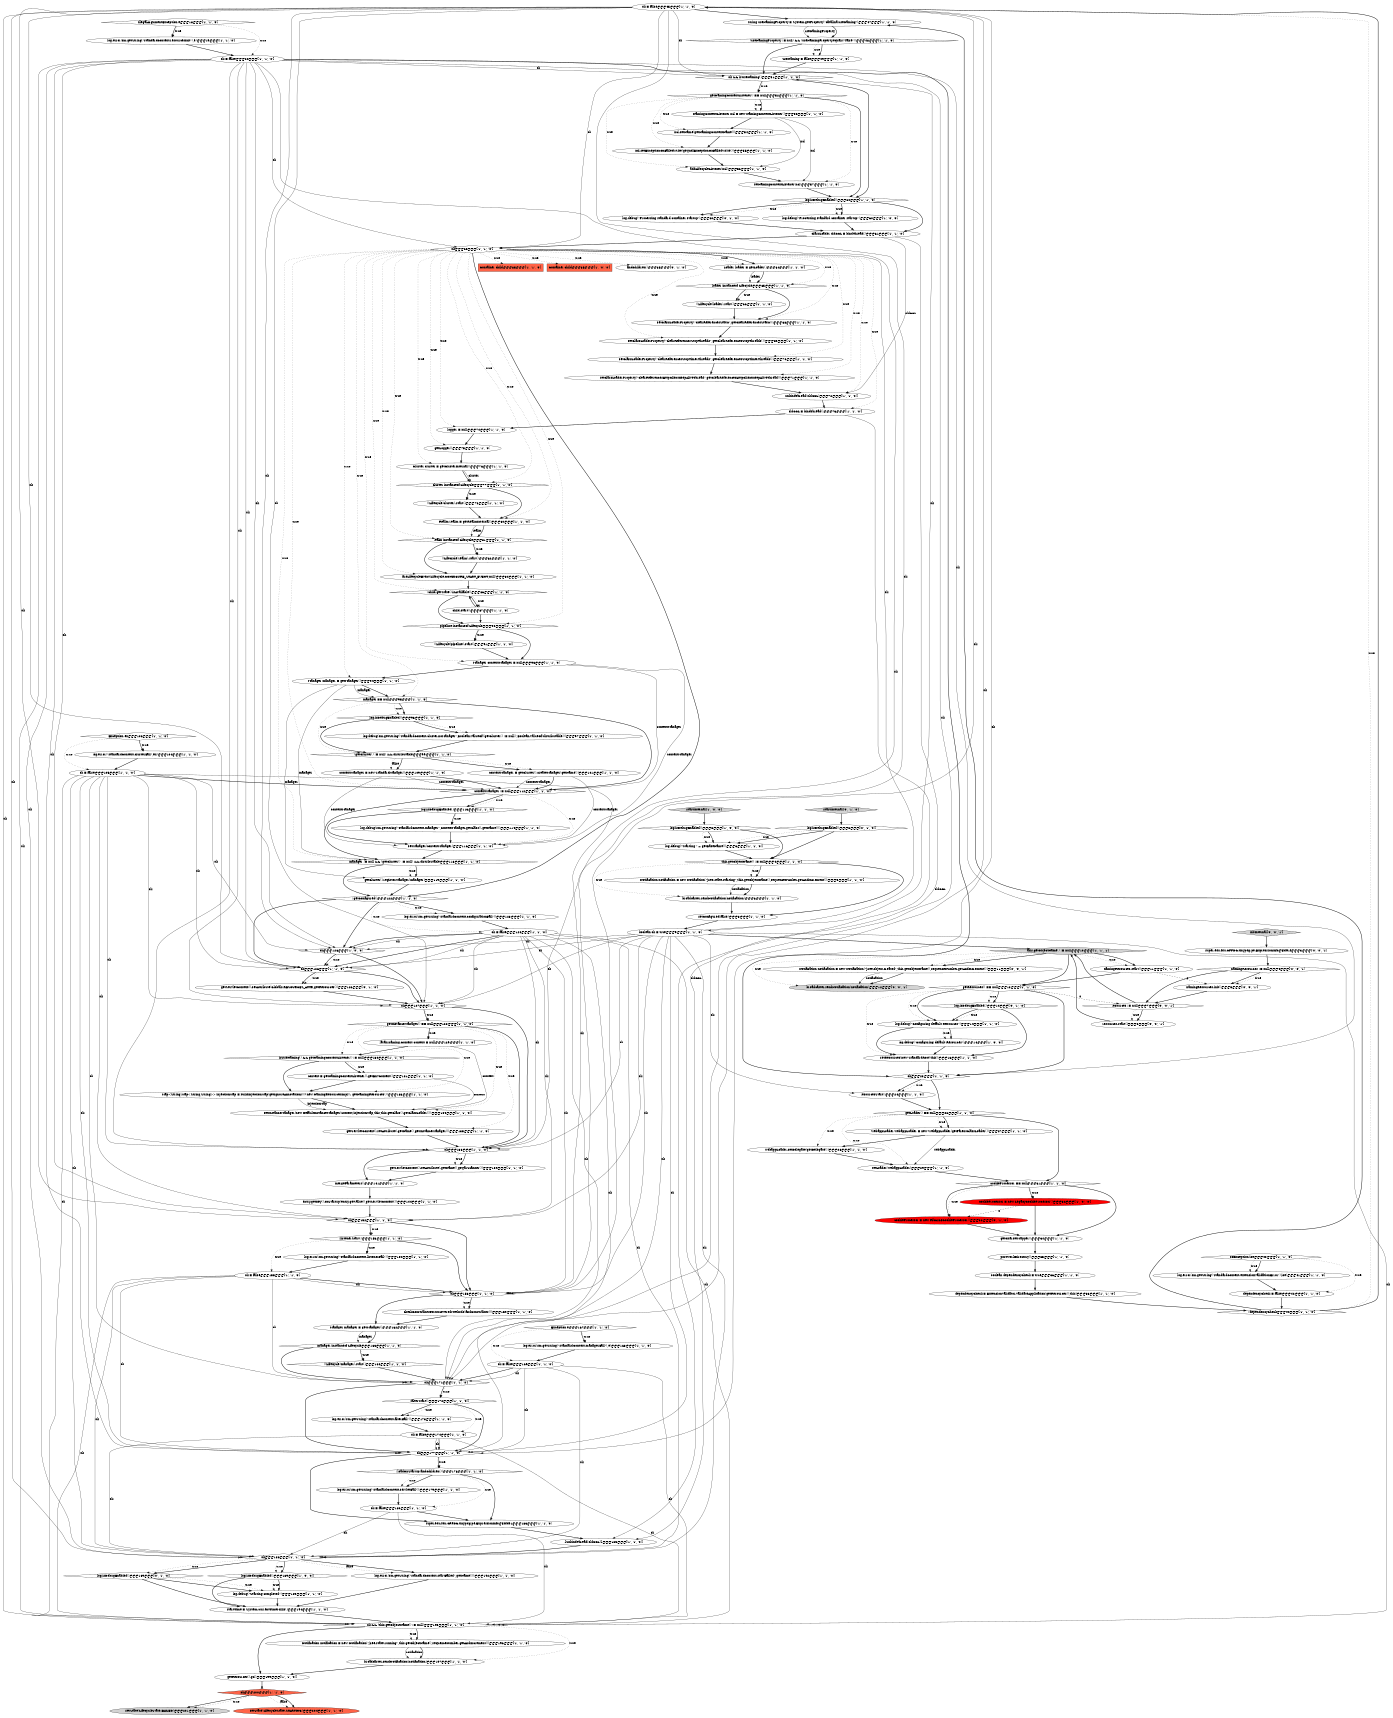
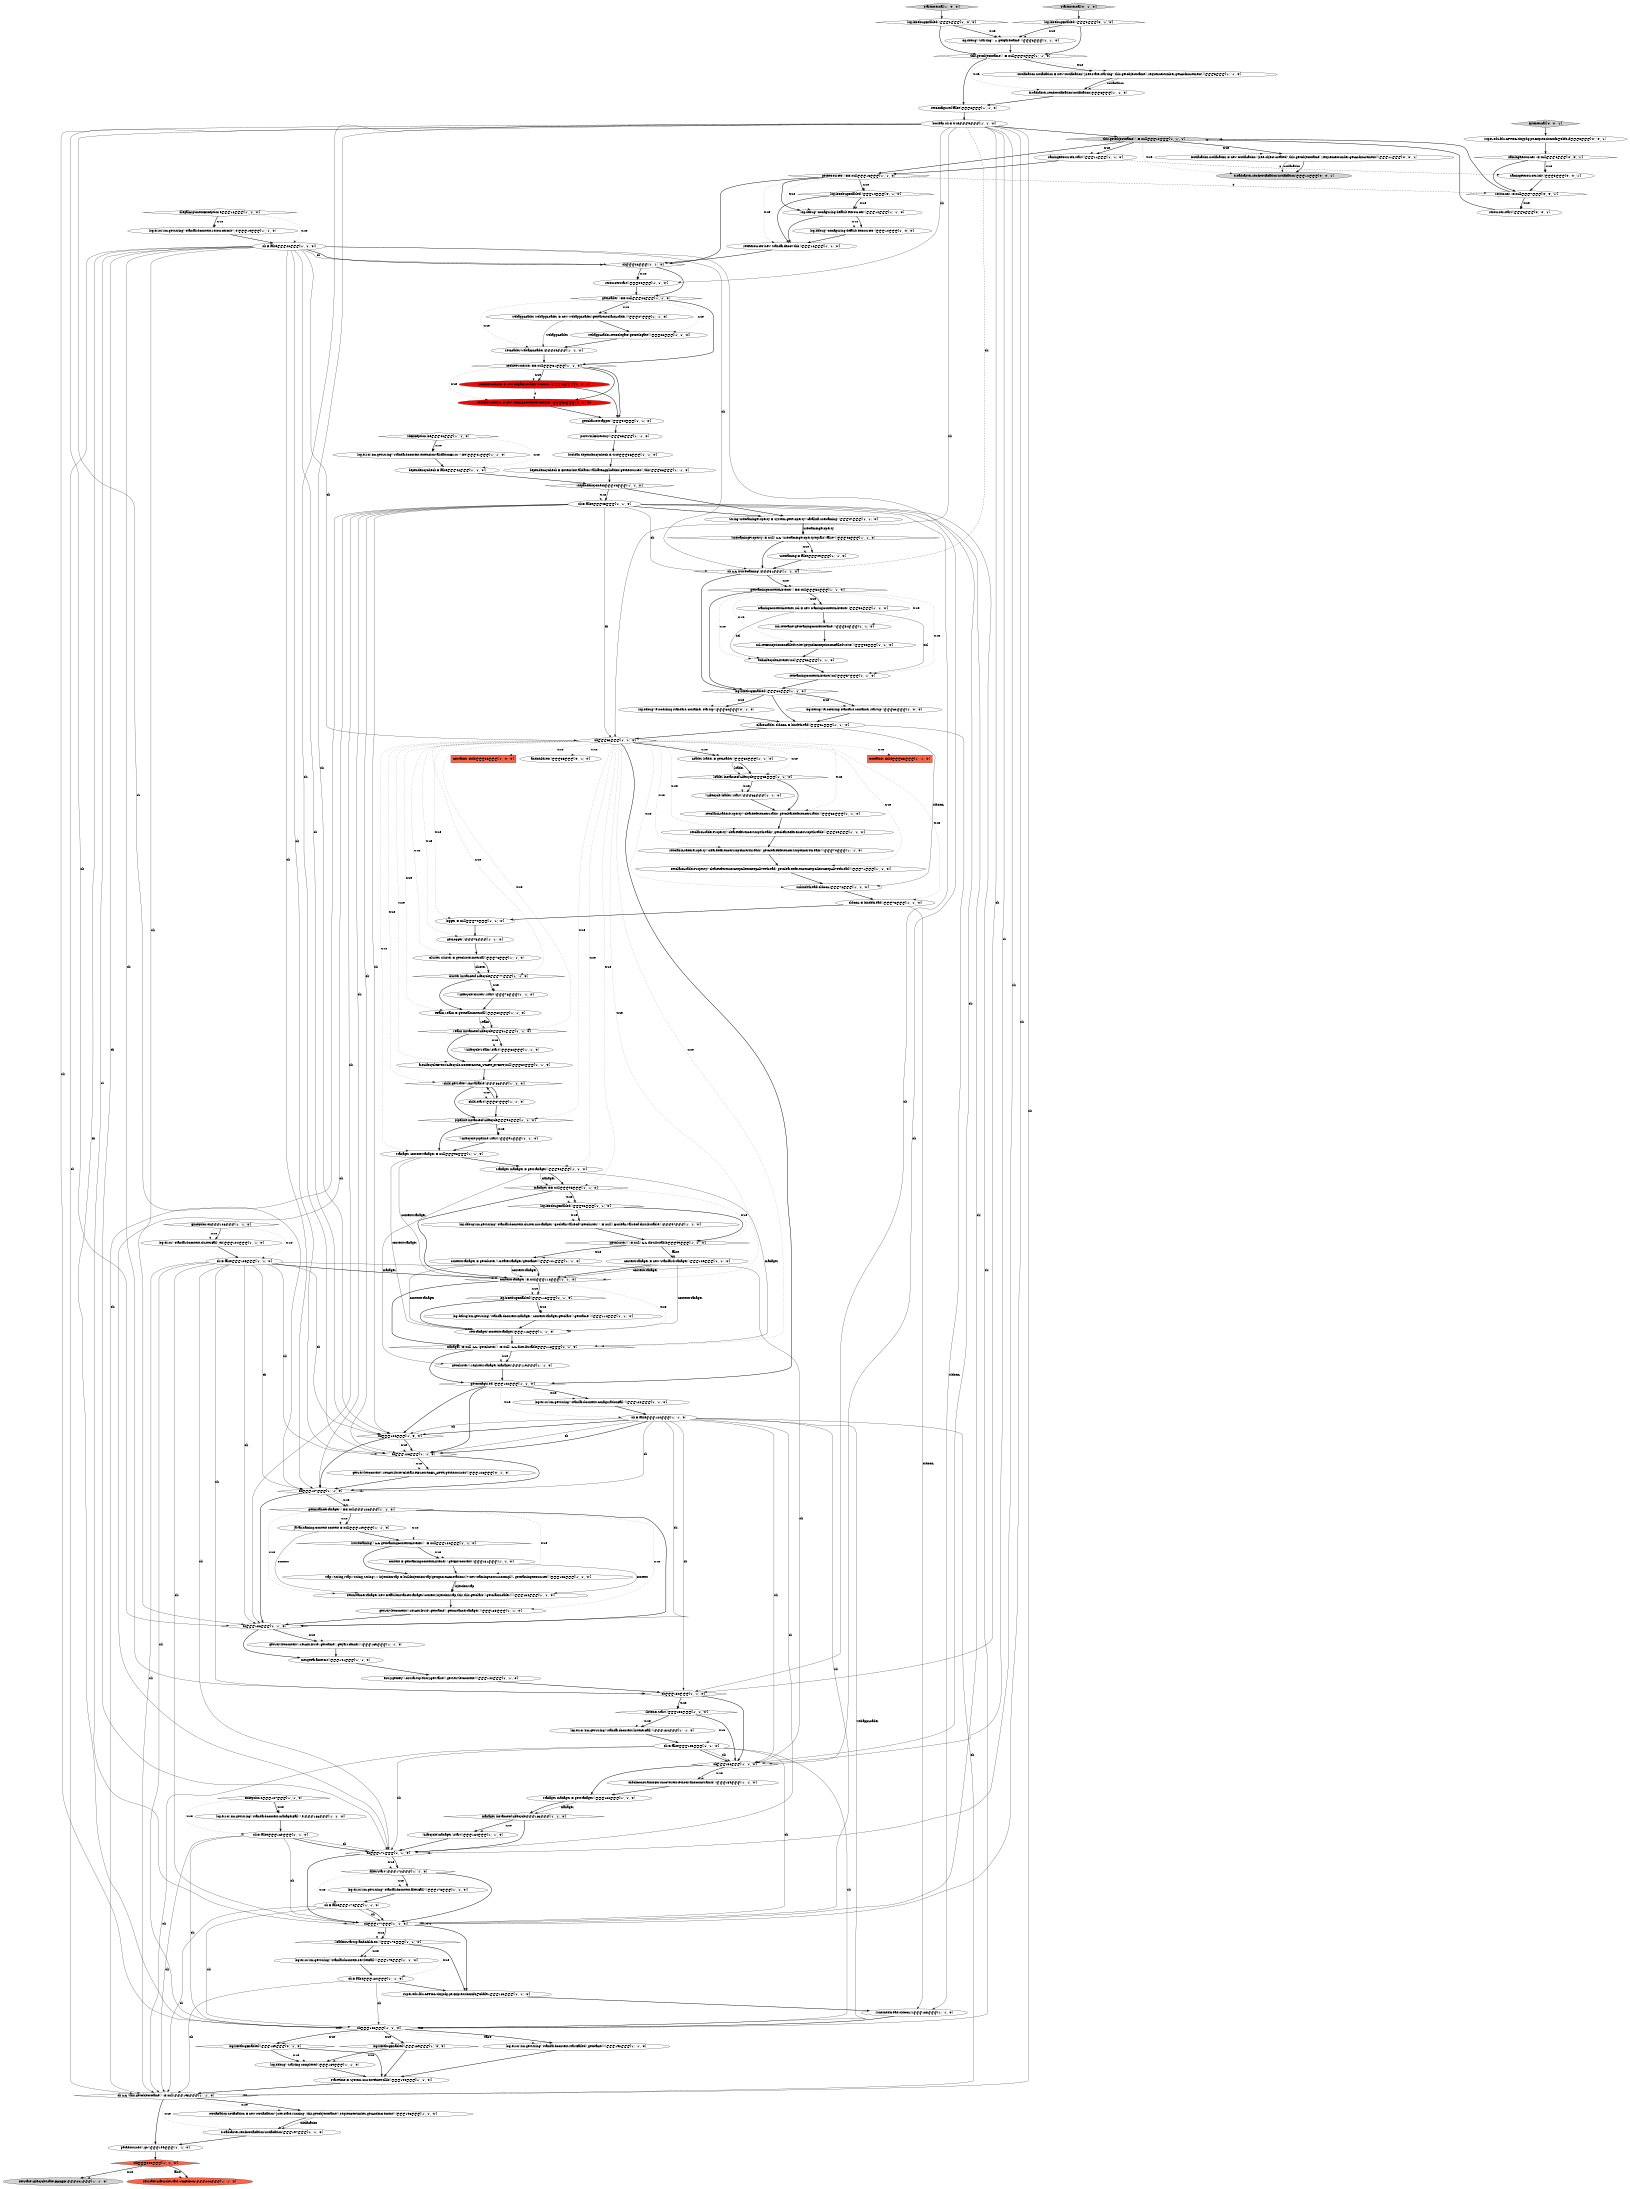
(885, 493) -> (888, 525)
(930, 535) -> (985, 419)
(639, 1248) -> (868, 1722)
(365, 1364) -> (463, 1835)
